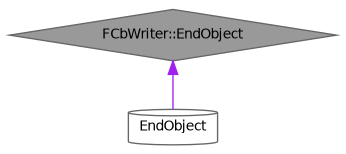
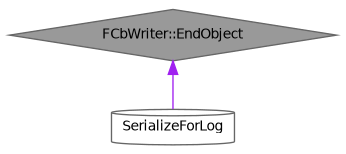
(173, 127) -> (173, 127)
